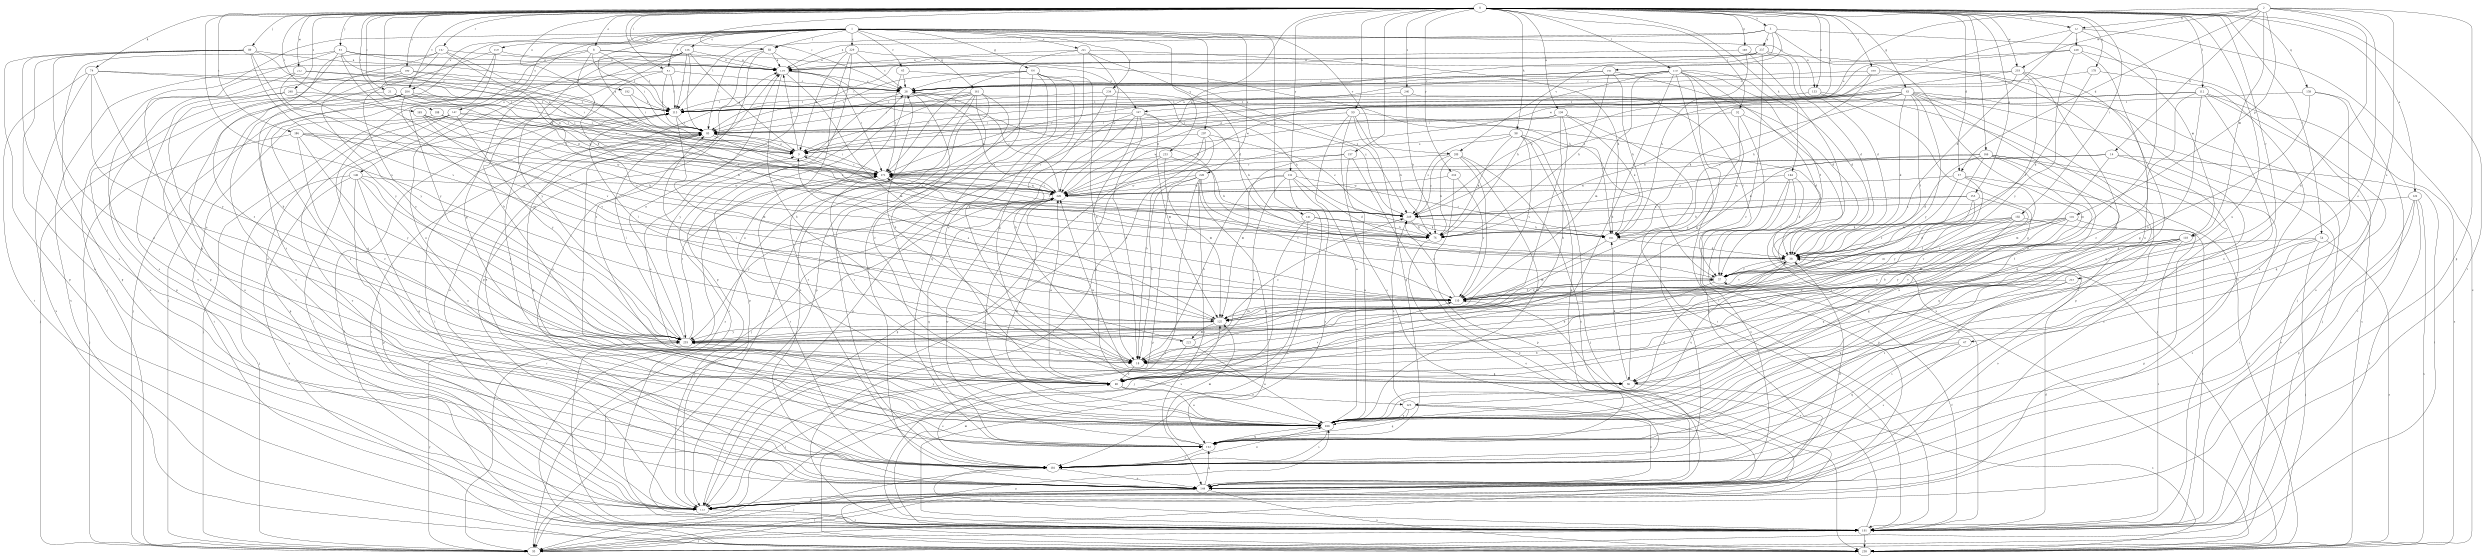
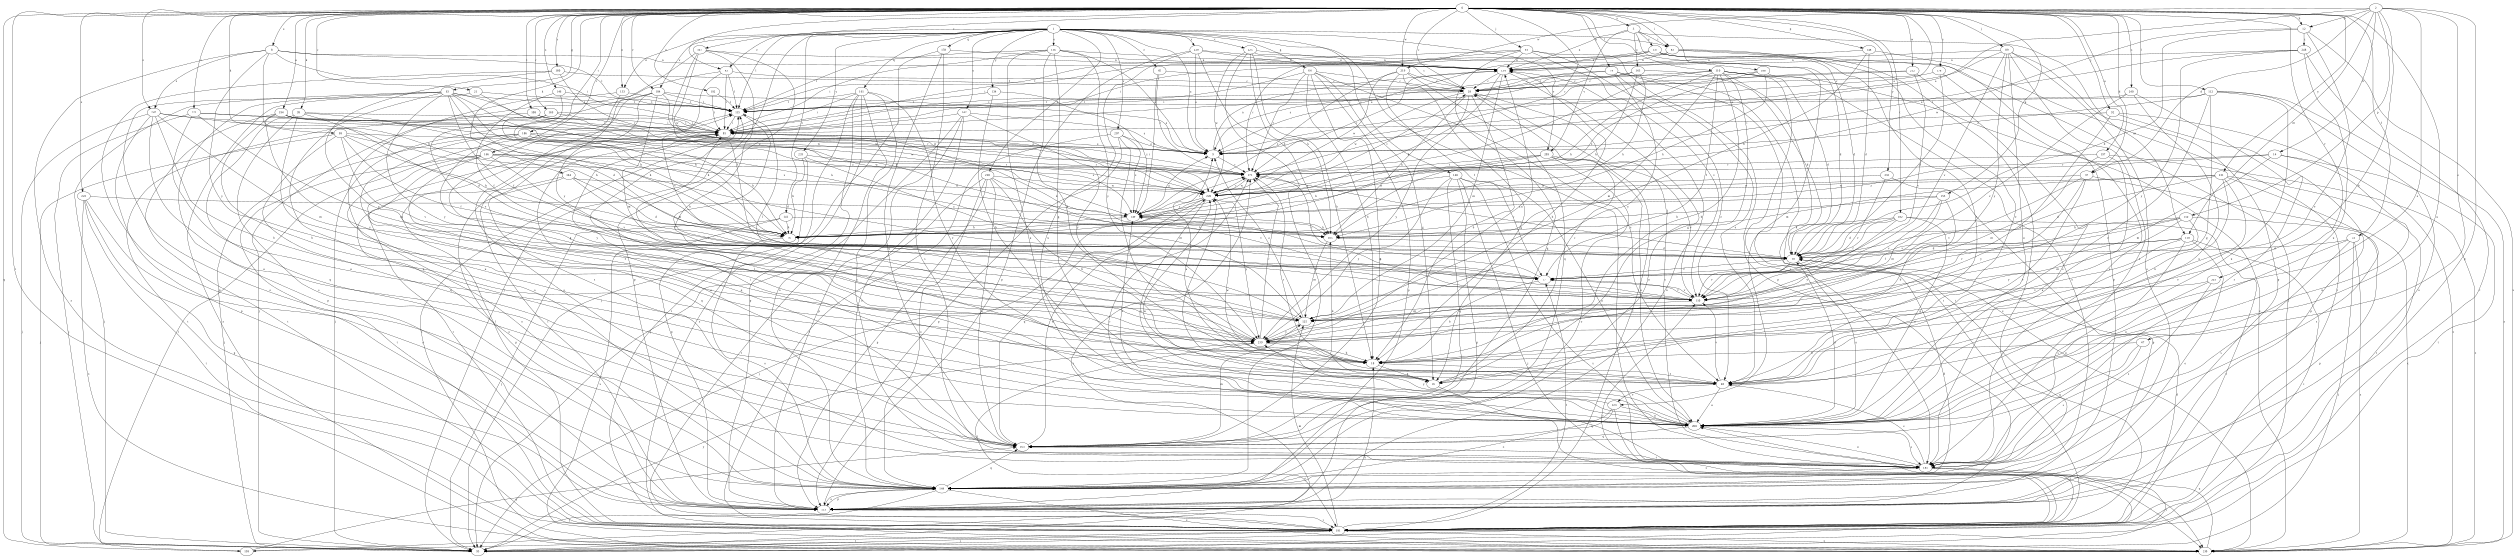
(1259, 68) -> (1825, 84)
(1198, 332) -> (761, 268)
(2251, 433) -> (794, 540)
none -> (877, 491)
